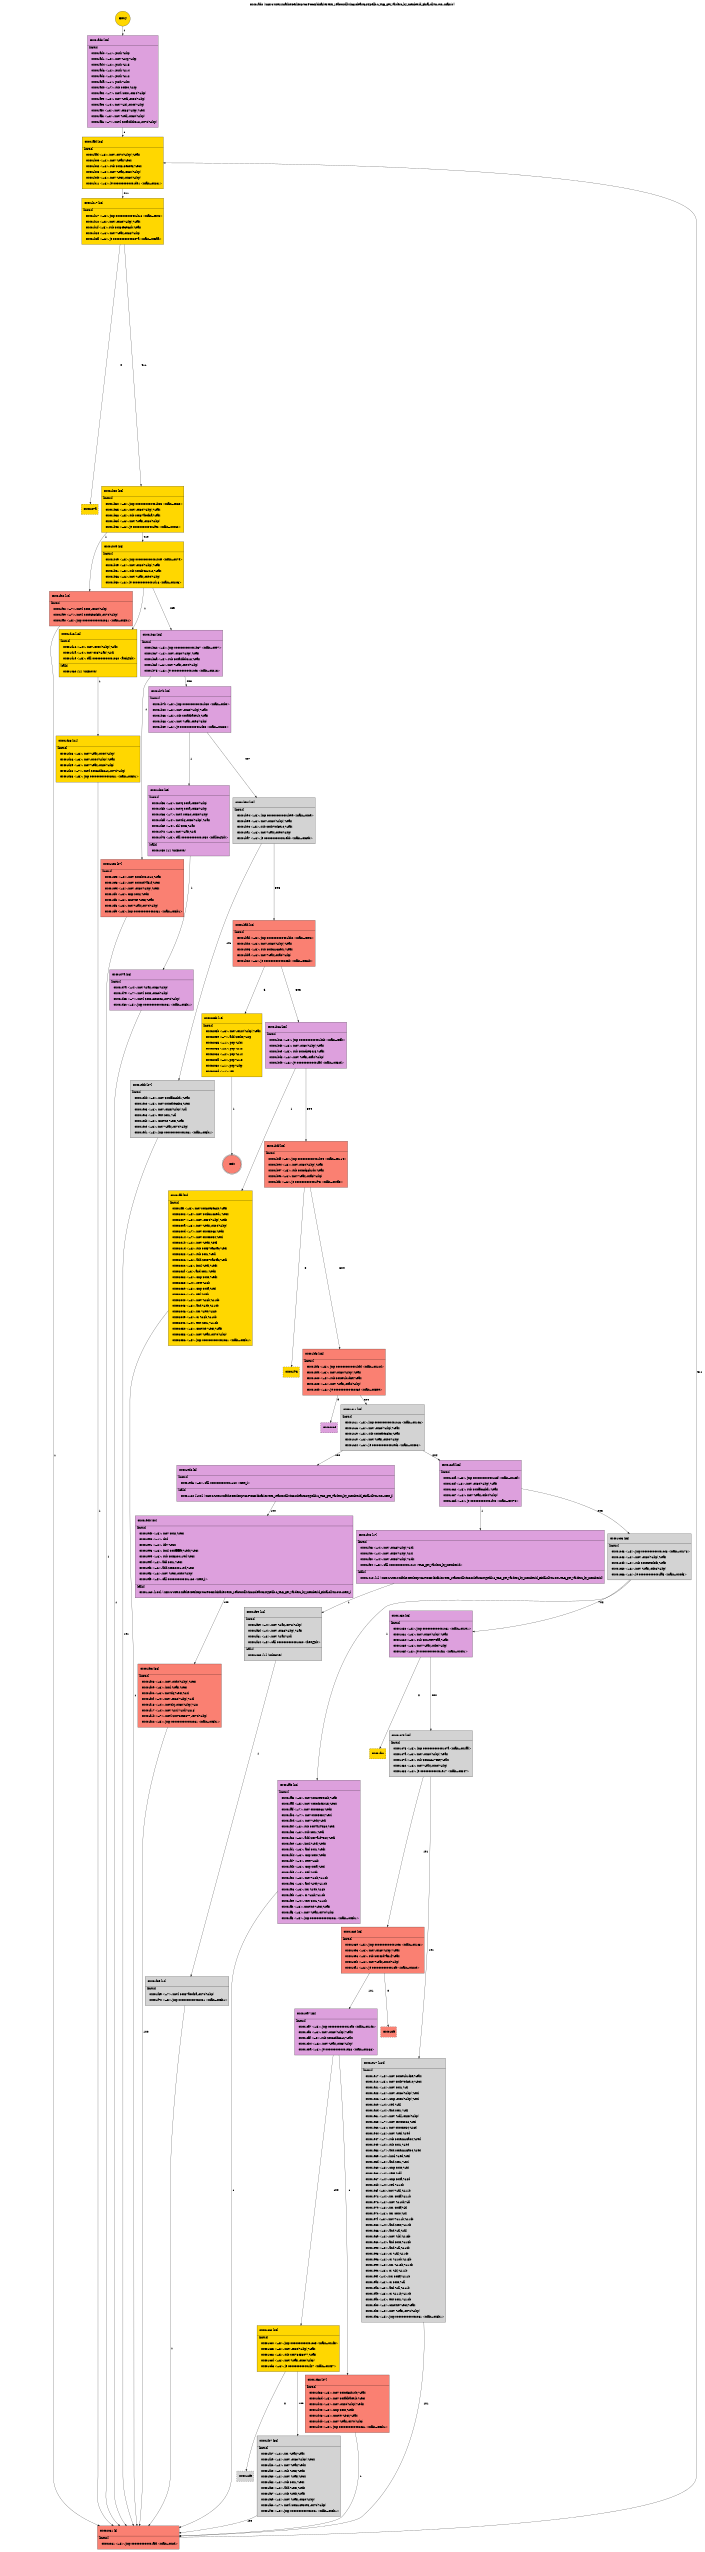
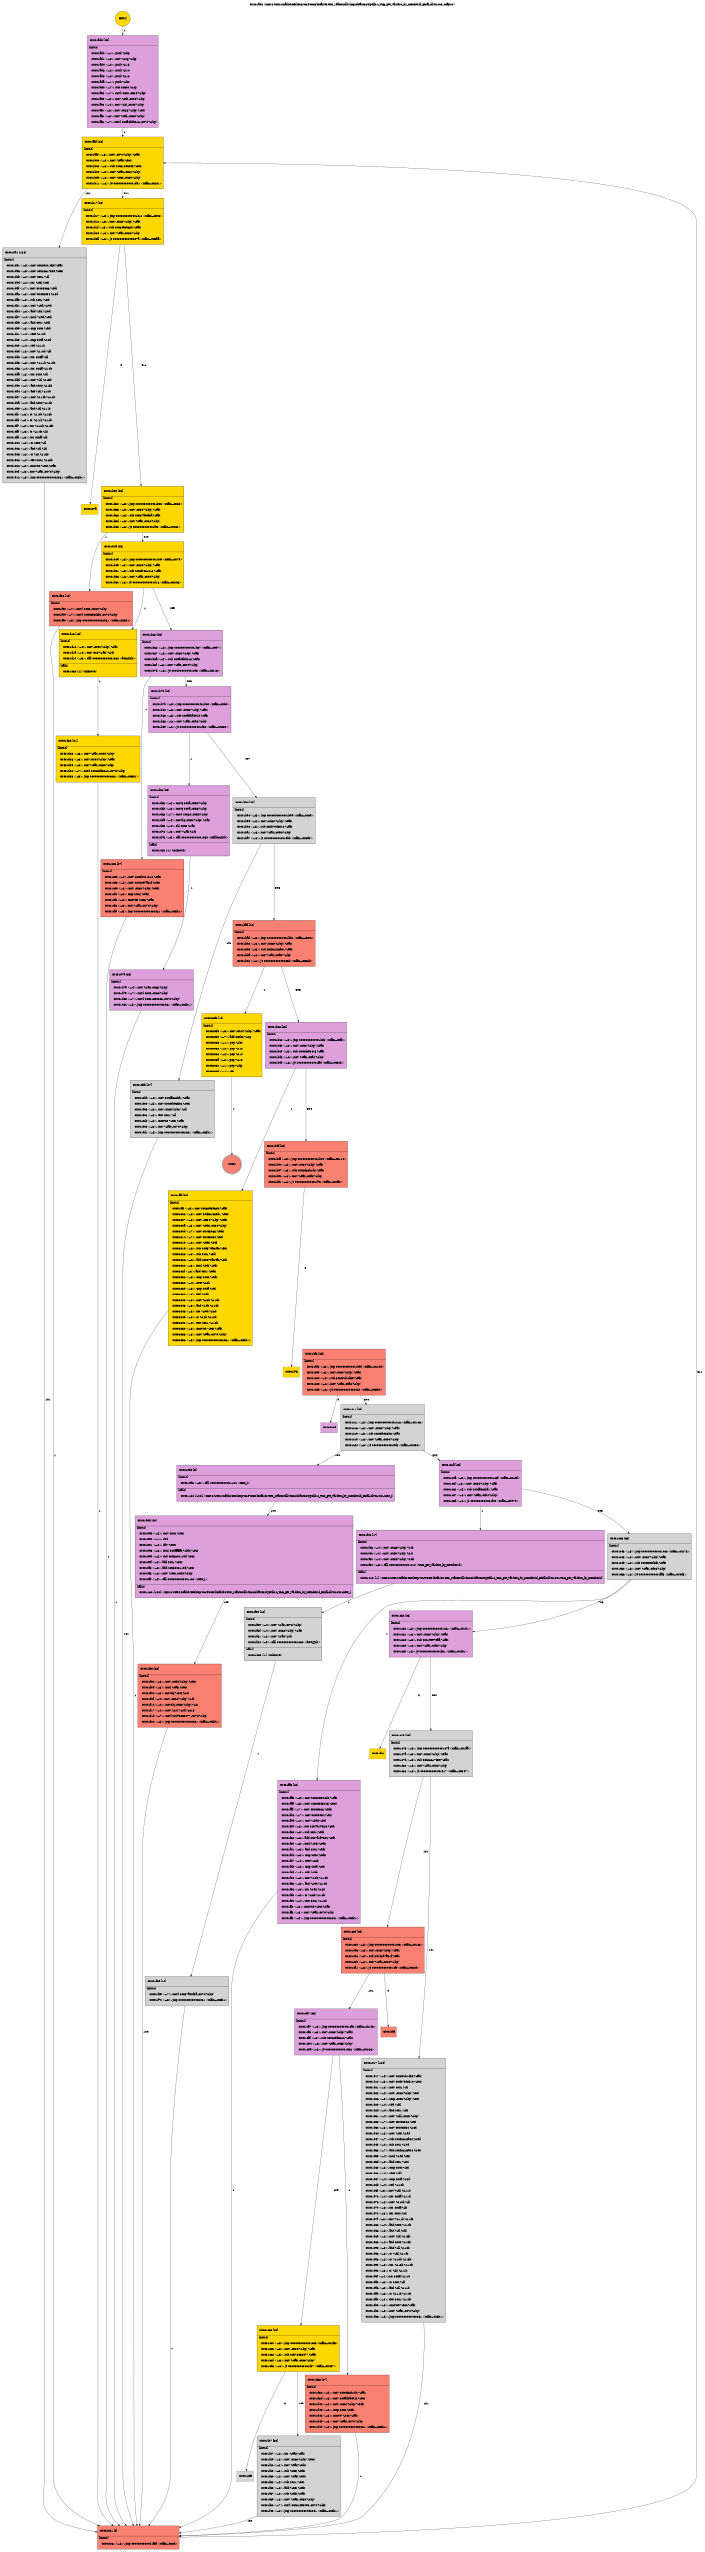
none -> (45, 365)
(264, 990) -> (264, 990)
(232, 1164) -> (232, 1164)
(325, 1267) -> none
